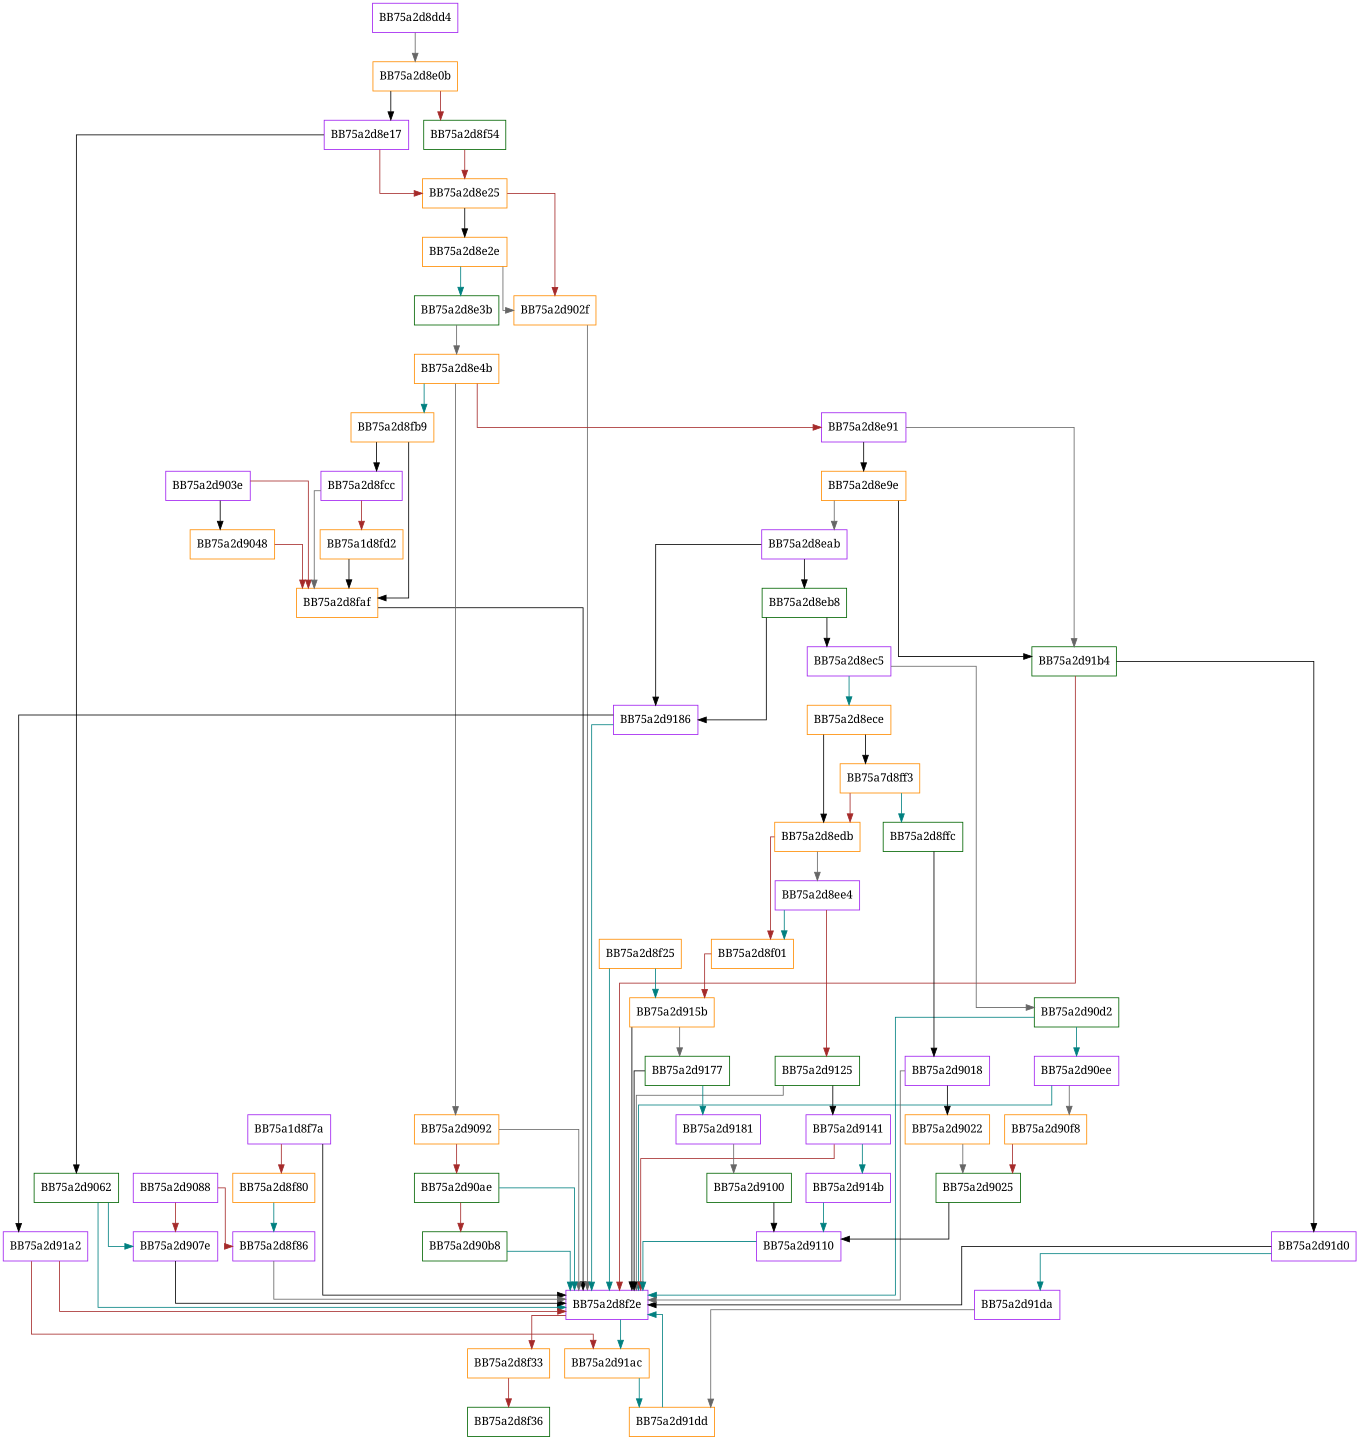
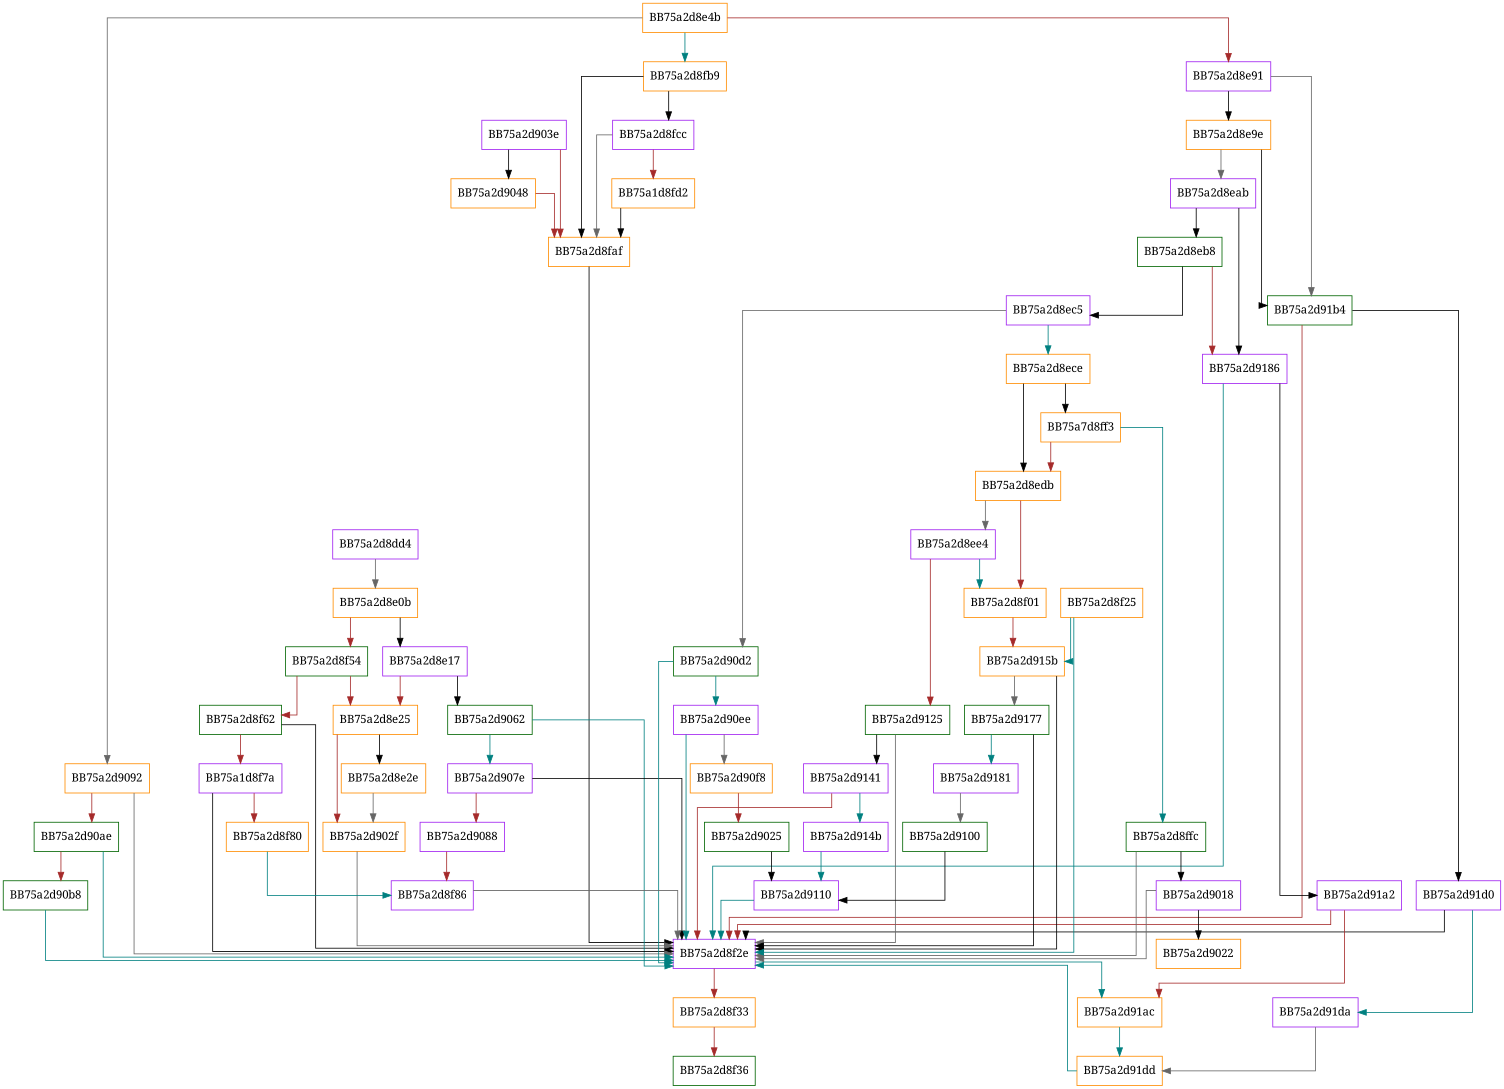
(457, 310) -> none
(766, 699) -> (1212, 306)
none -> (240, 720)
none -> (1002, 956)
(963, 1154) -> none
(176, 1213) -> (476, 803)
